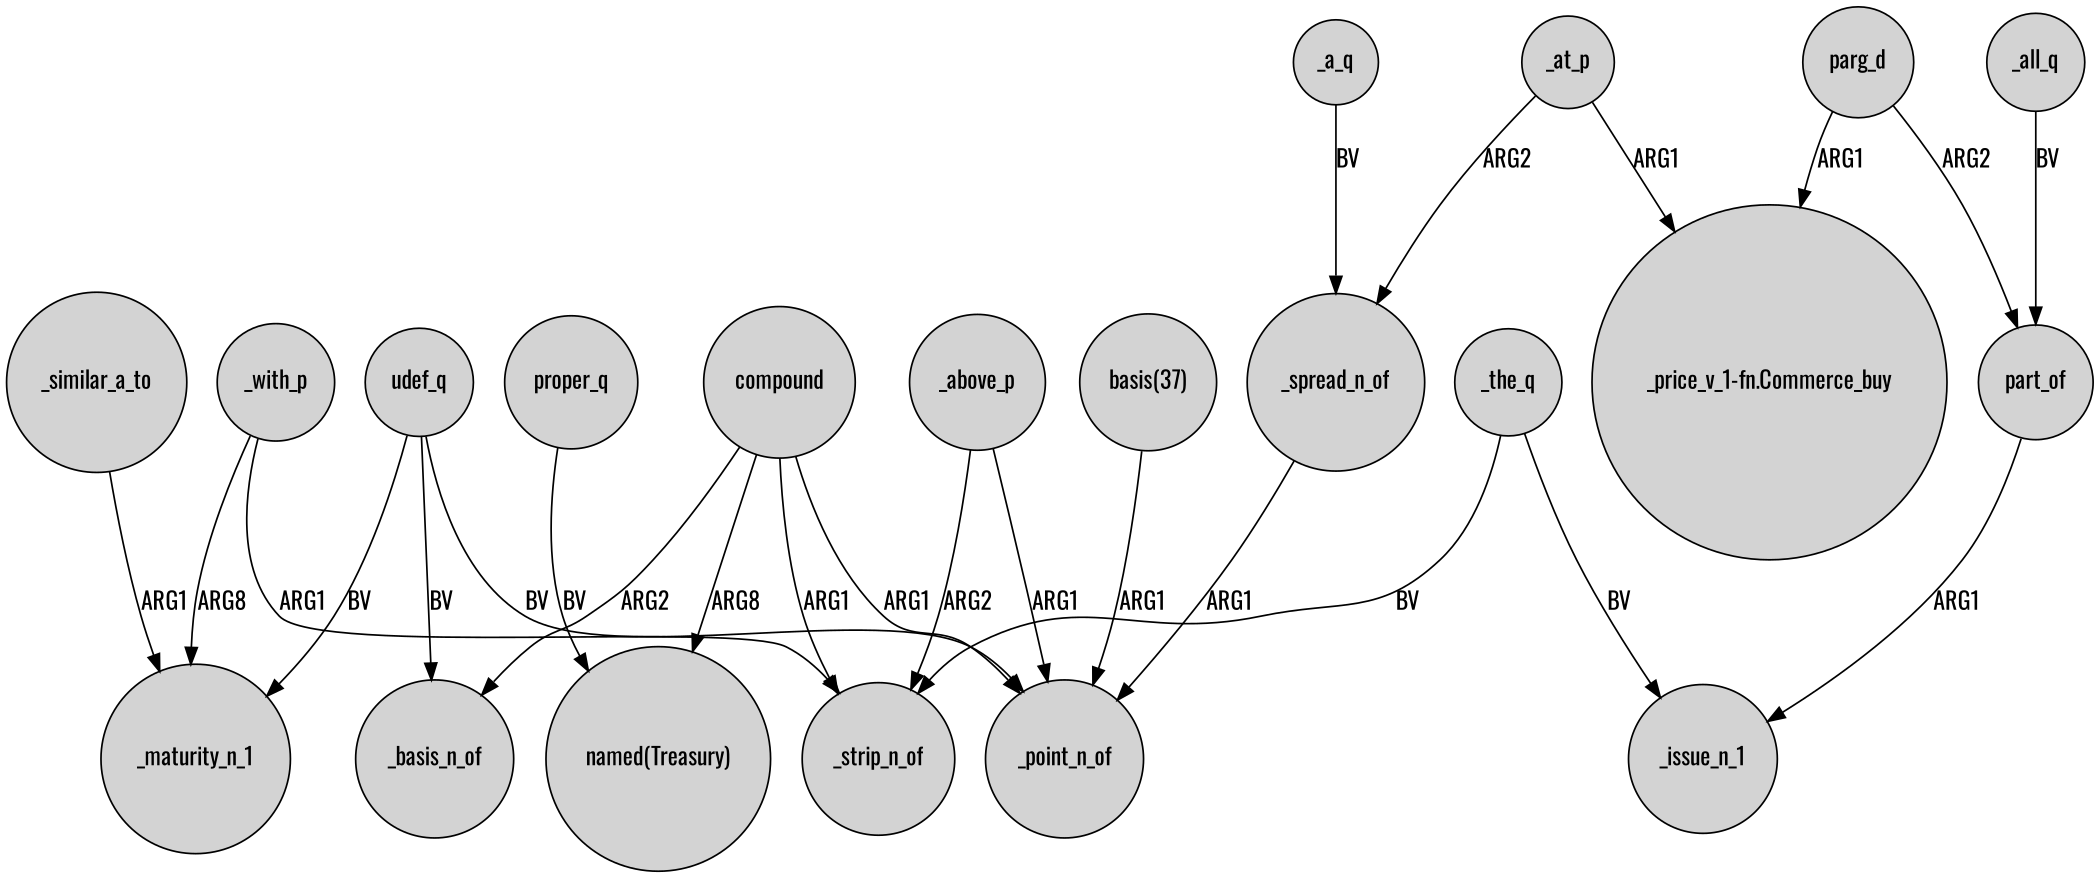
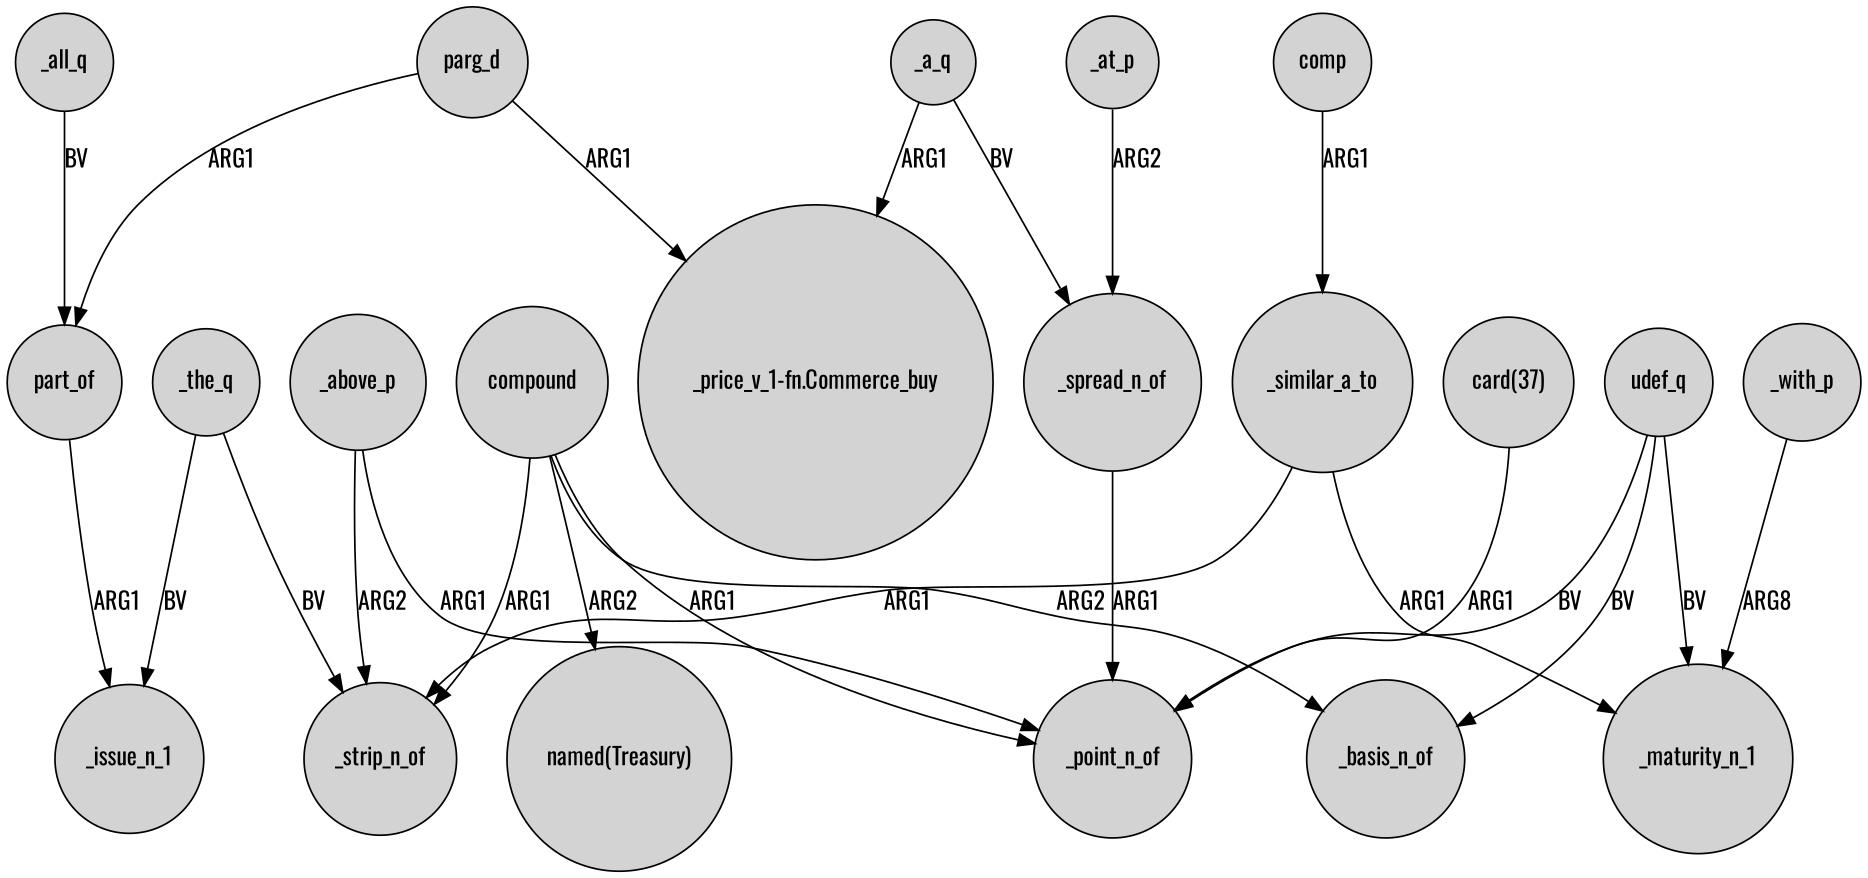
none -> (1323, 62)
(1629, 160) -> (901, 151)
(1967, 161) -> (232, 161)
(571, 382) -> none
(1148, 382) -> (1509, 382)
(736, 603) -> (613, 603)
(465, 637) -> (835, 599)
